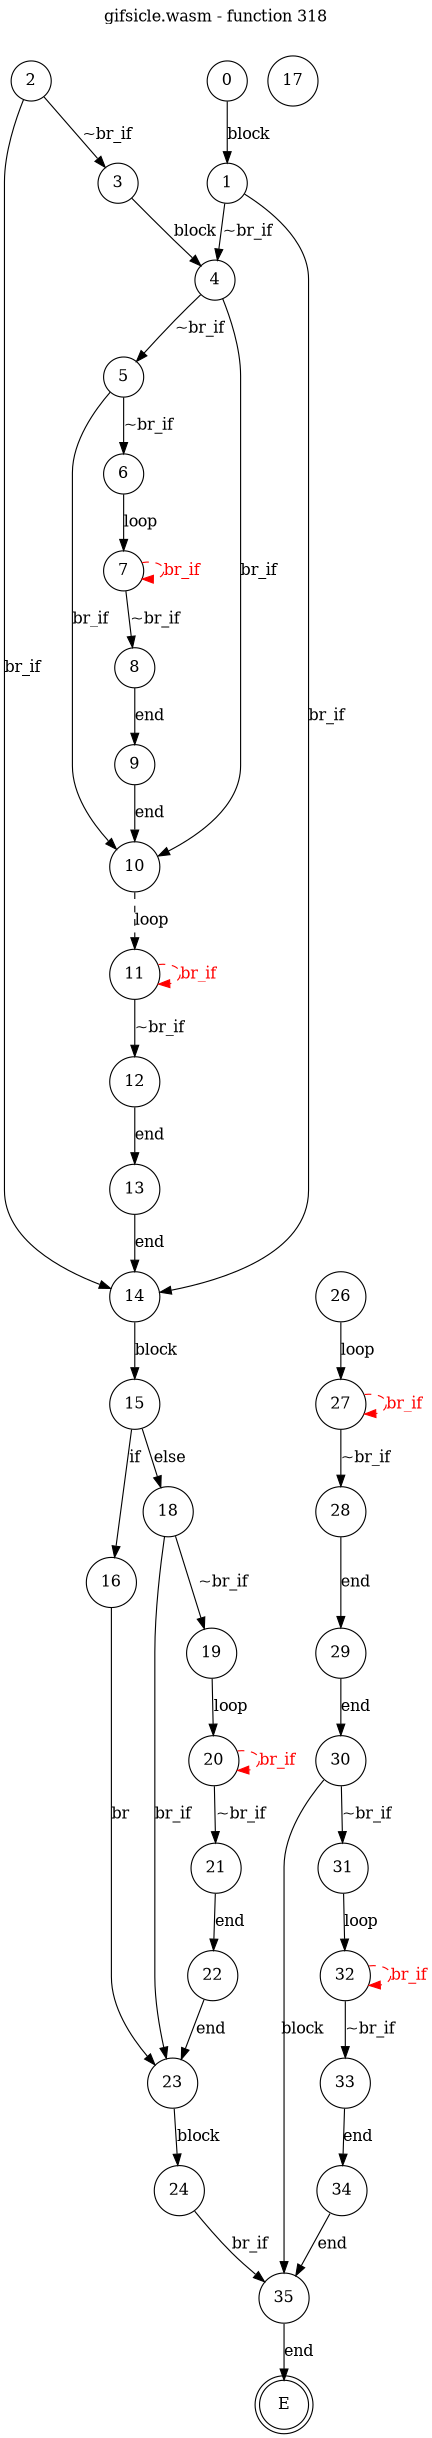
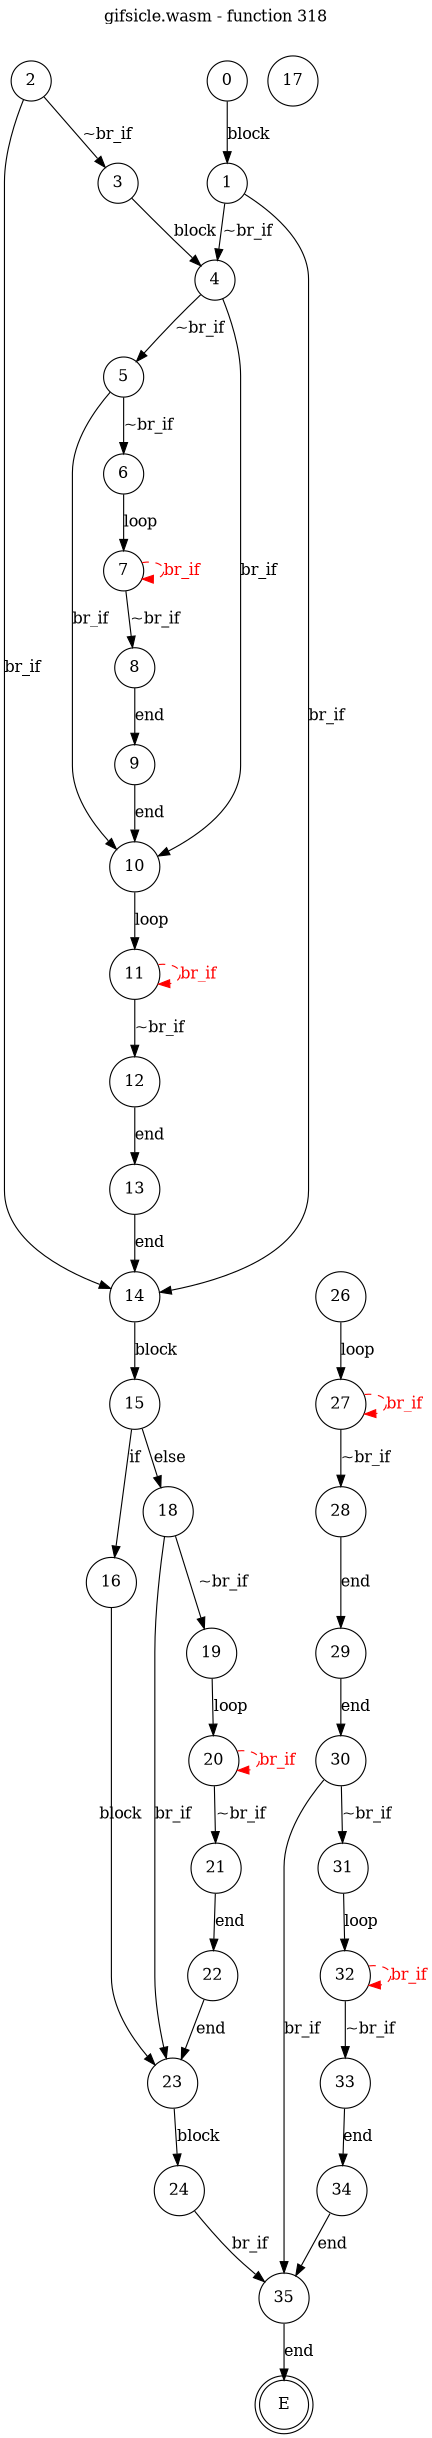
(135, 915) -> (135, 915)
(120, 1814) -> (120, 1814)
(302, 2029) -> (302, 2029)
